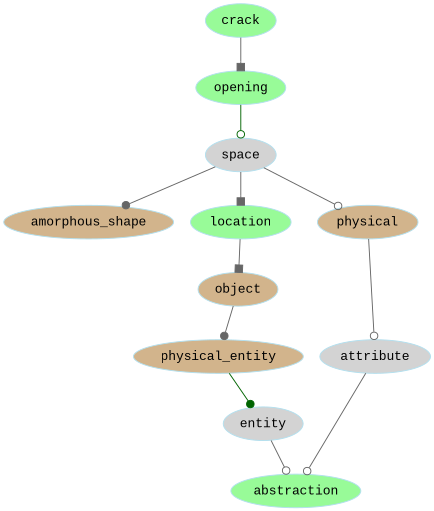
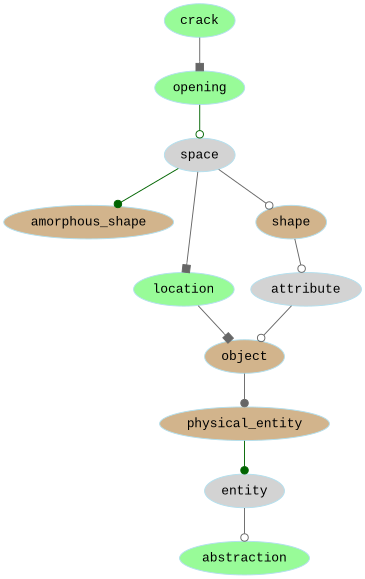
(172, 185) -> (150, 185)
(368, 222) -> (291, 222)
(338, 420) -> (278, 320)
